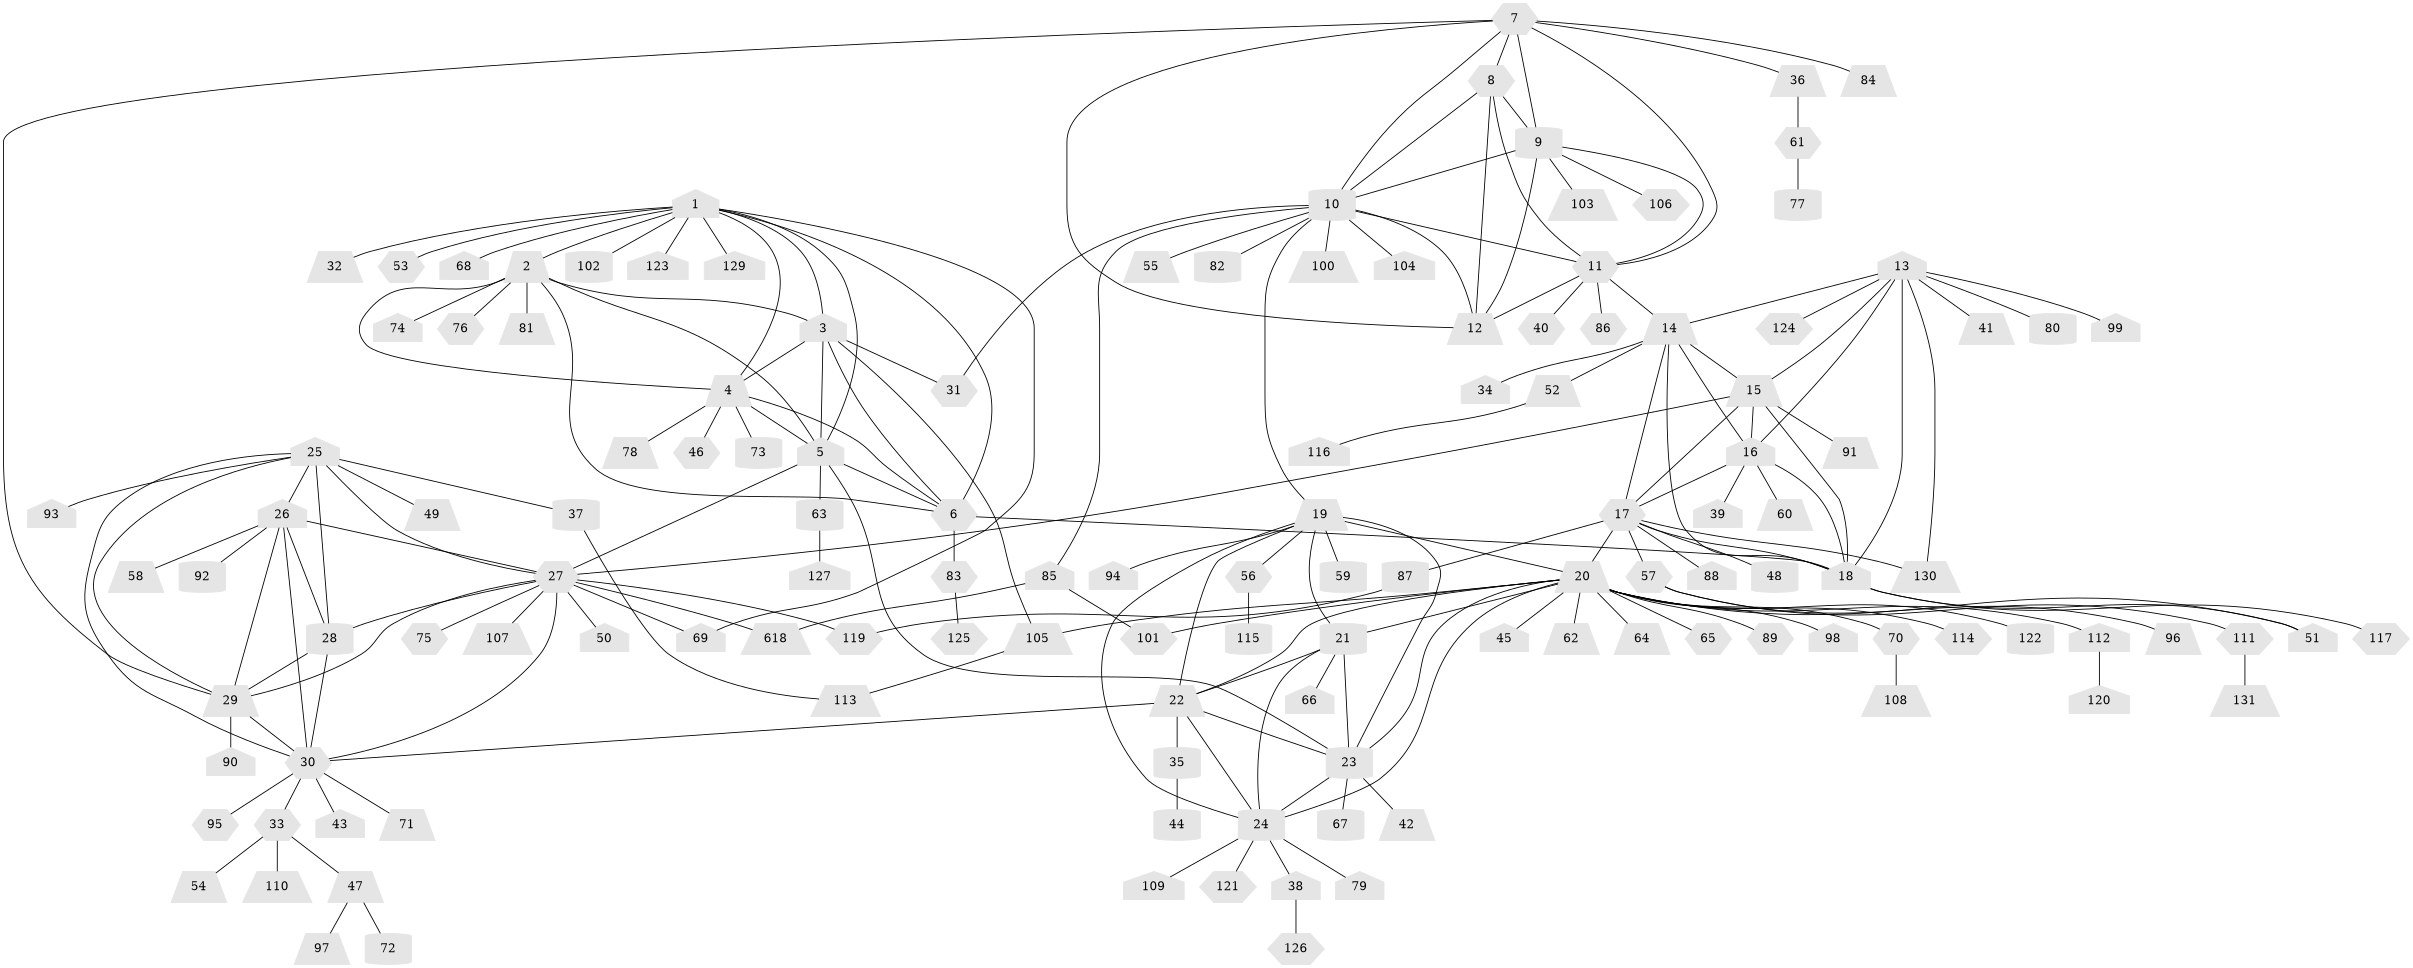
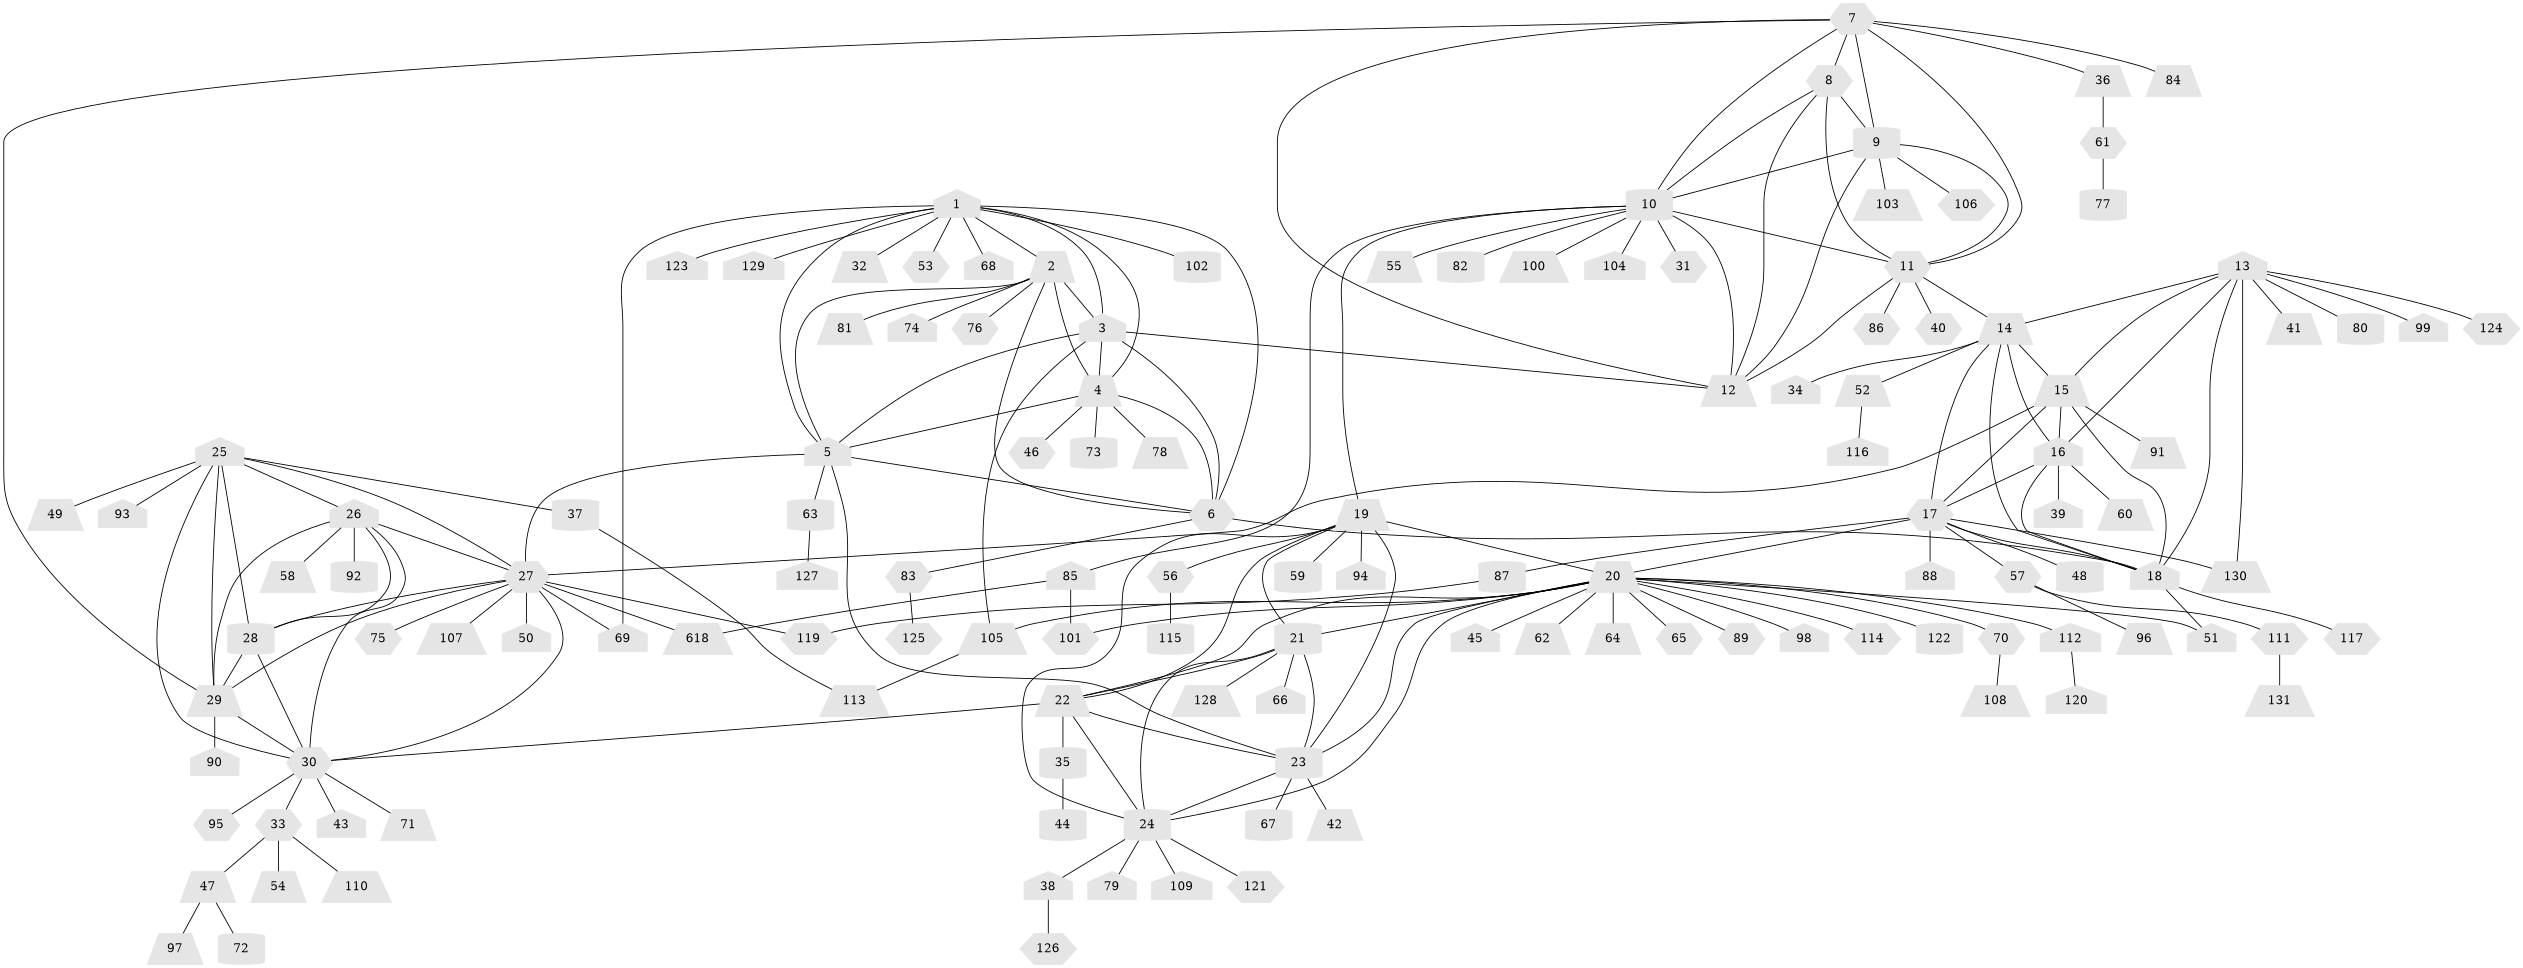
(892, 361) -> (1417, 360)
none -> (1206, 701)
